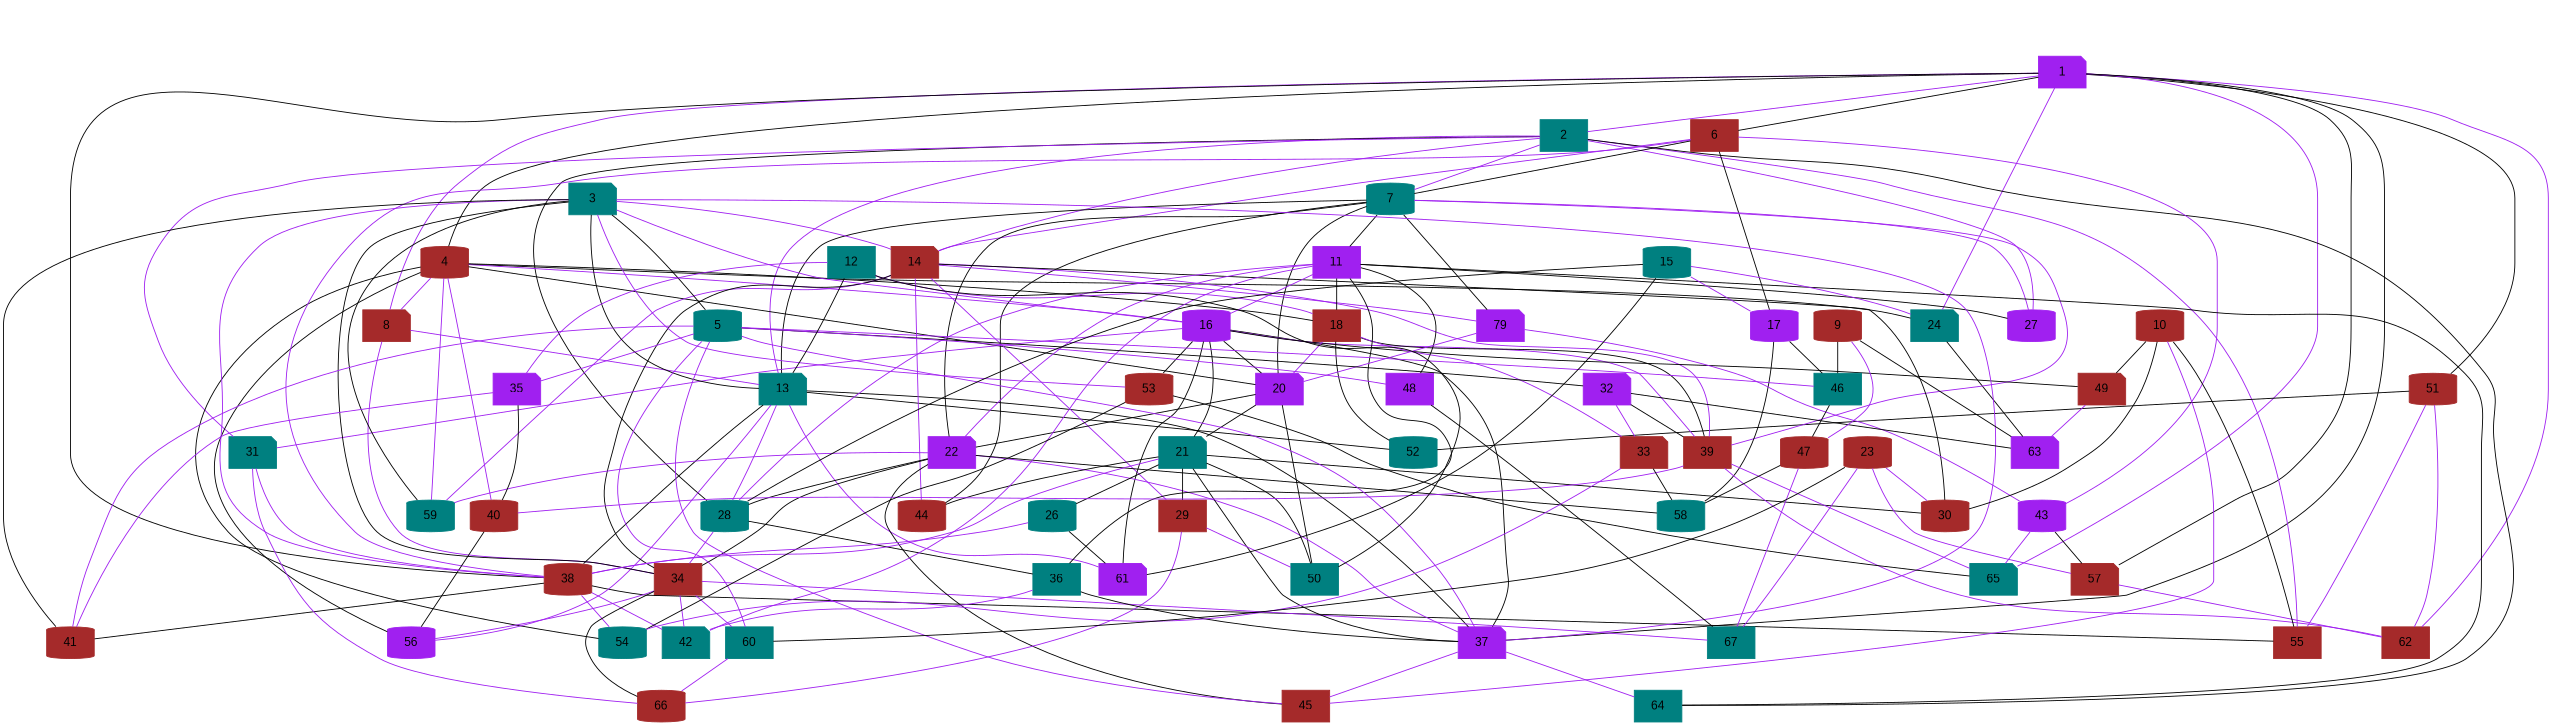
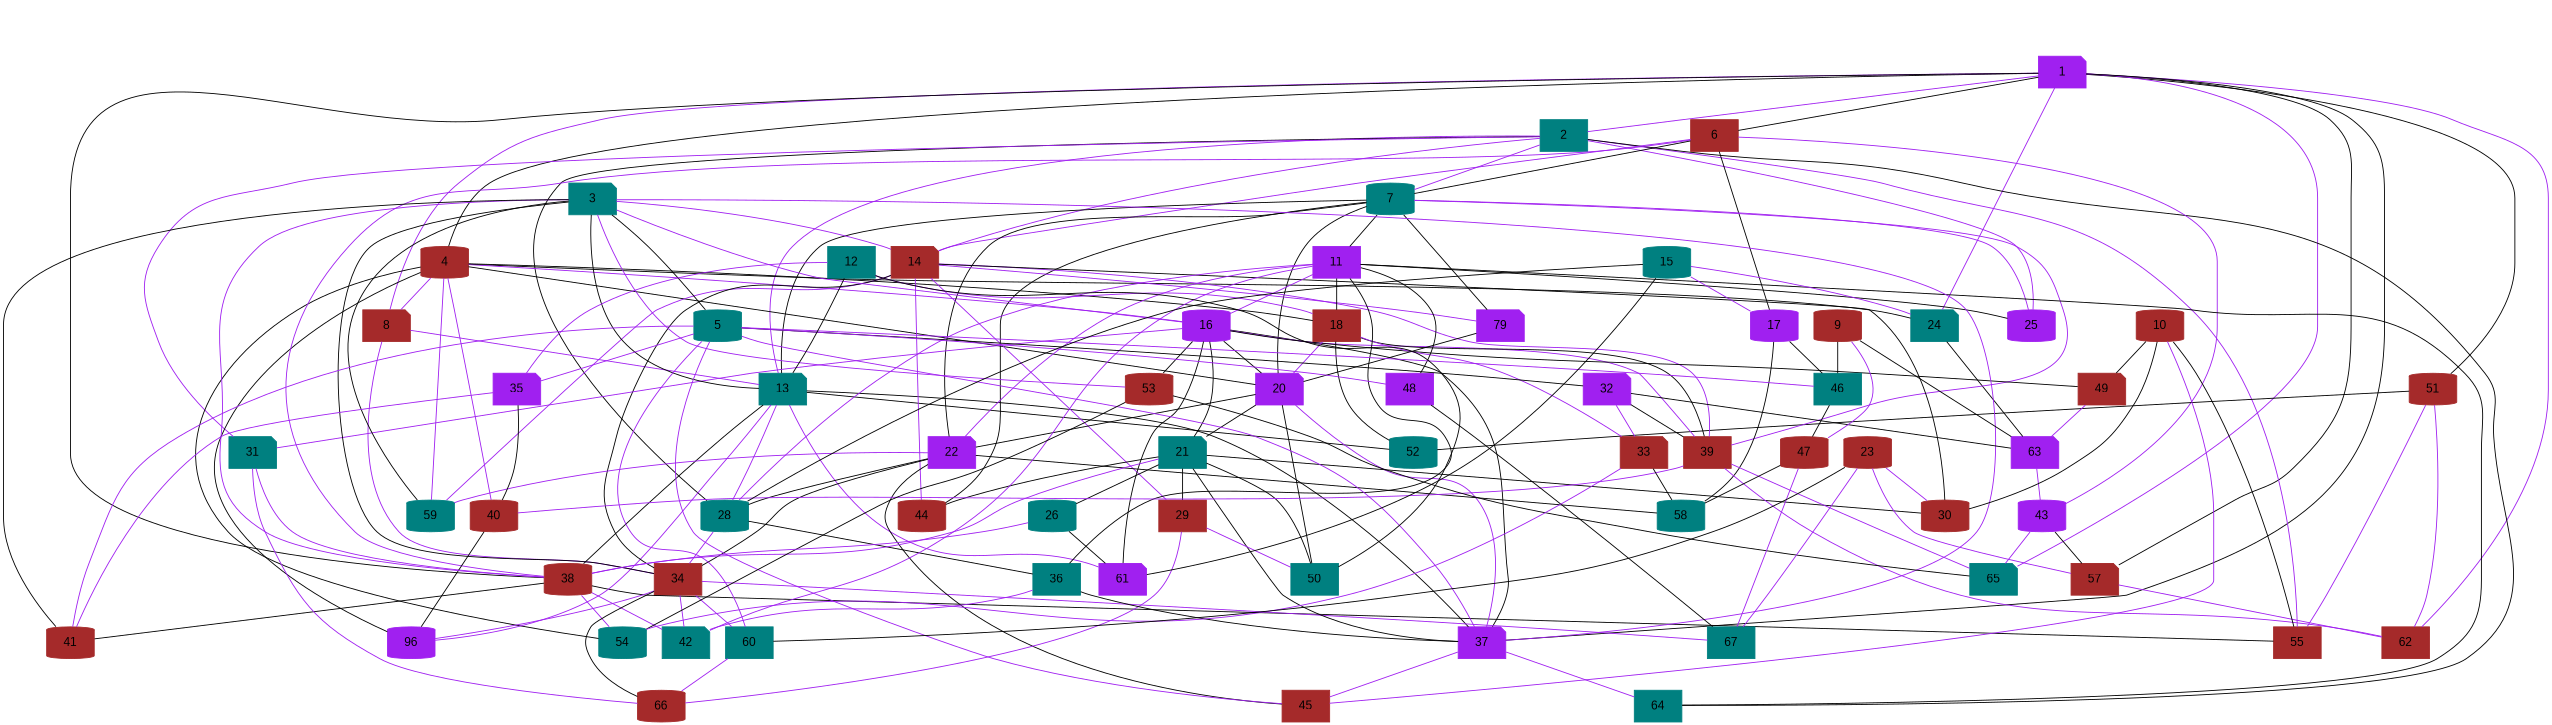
(2031, 326) -> (2031, 326)
(1390, 357) -> (1390, 357)
(1780, 393) -> (2039, 490)
(1231, 506) -> (1453, 482)
(411, 643) -> (411, 643)
